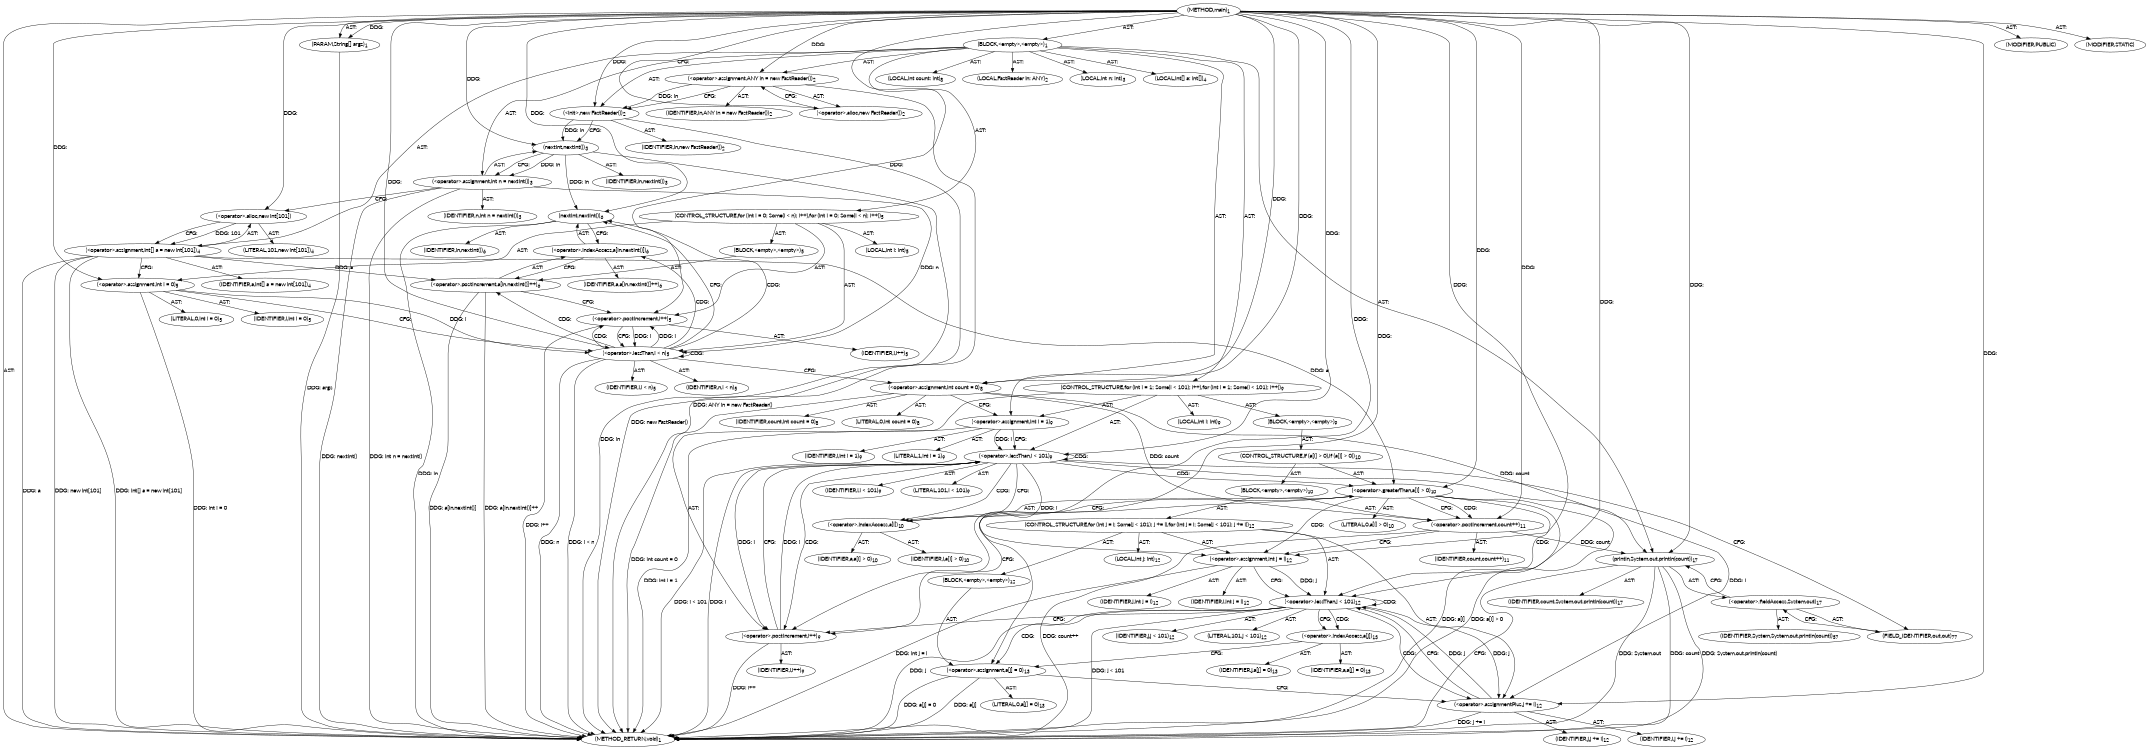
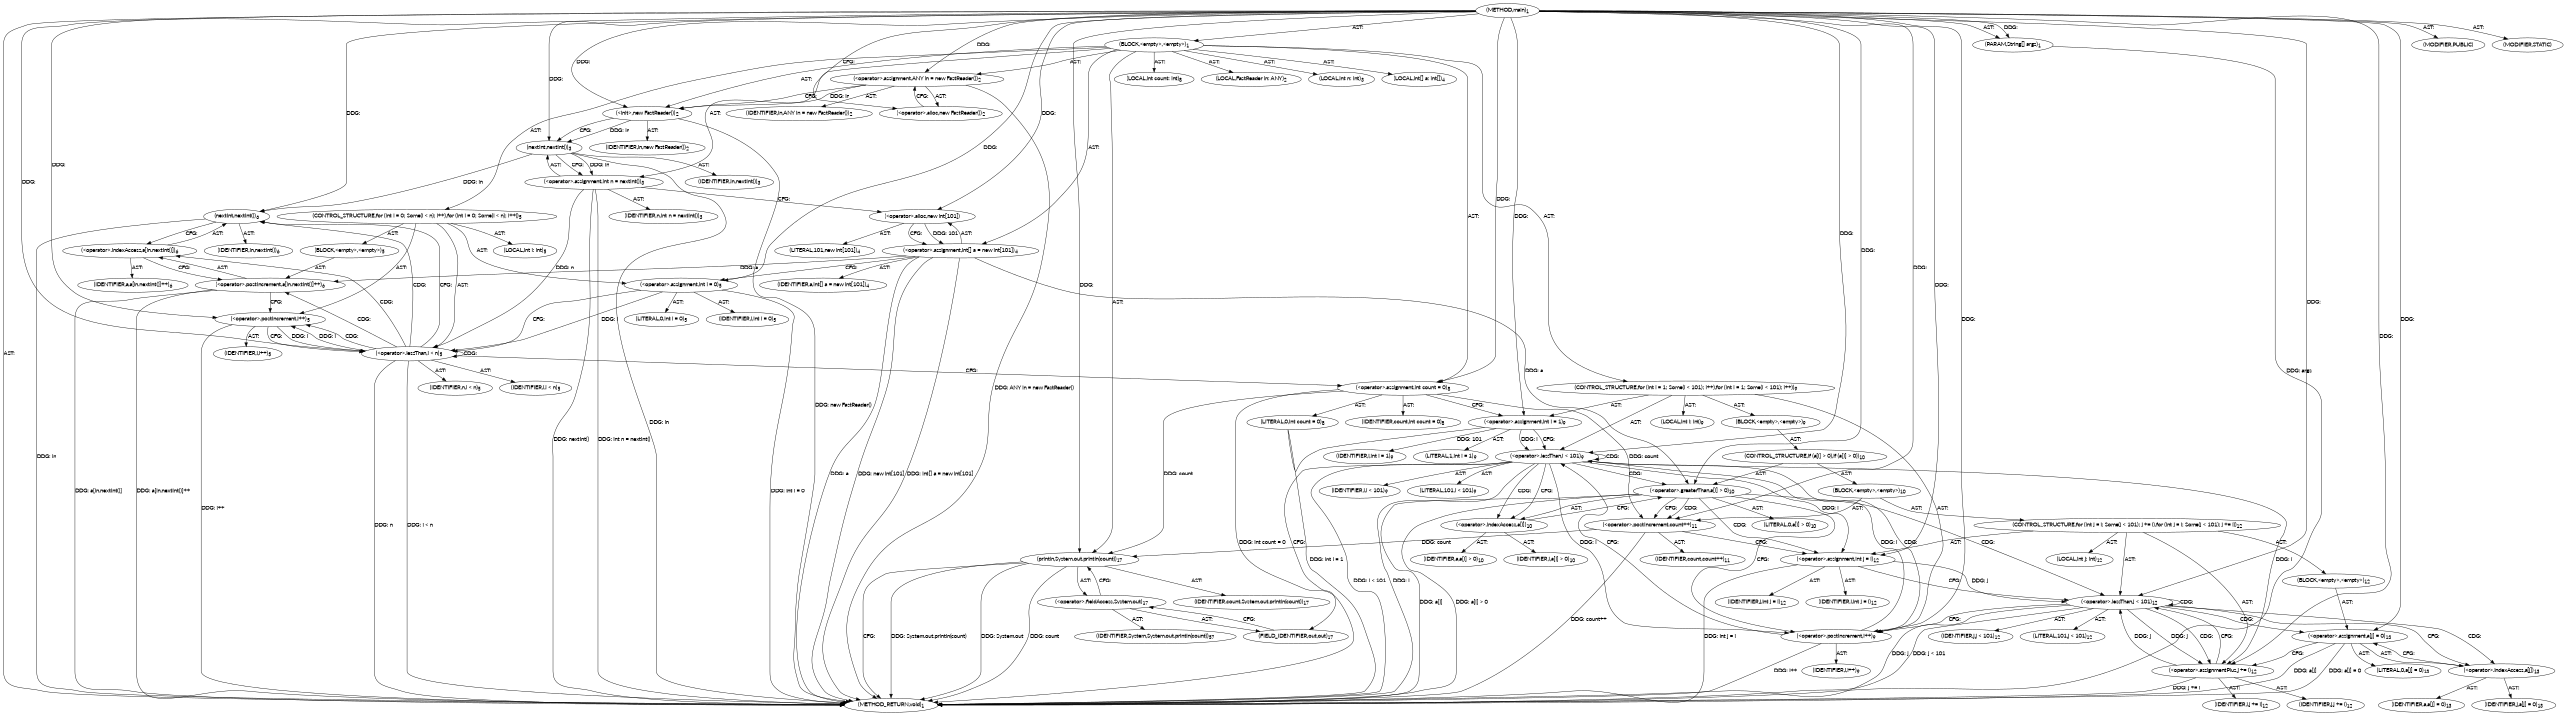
(940, 440) -> (1469, 440)
(1954, 636) -> (1330, 636)
none -> (2408, 663)
